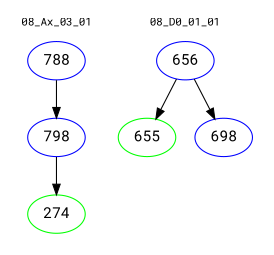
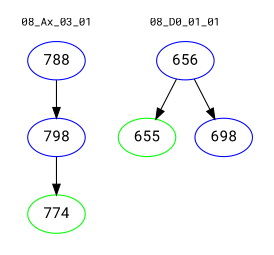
(56, 214) -> (56, 214)
